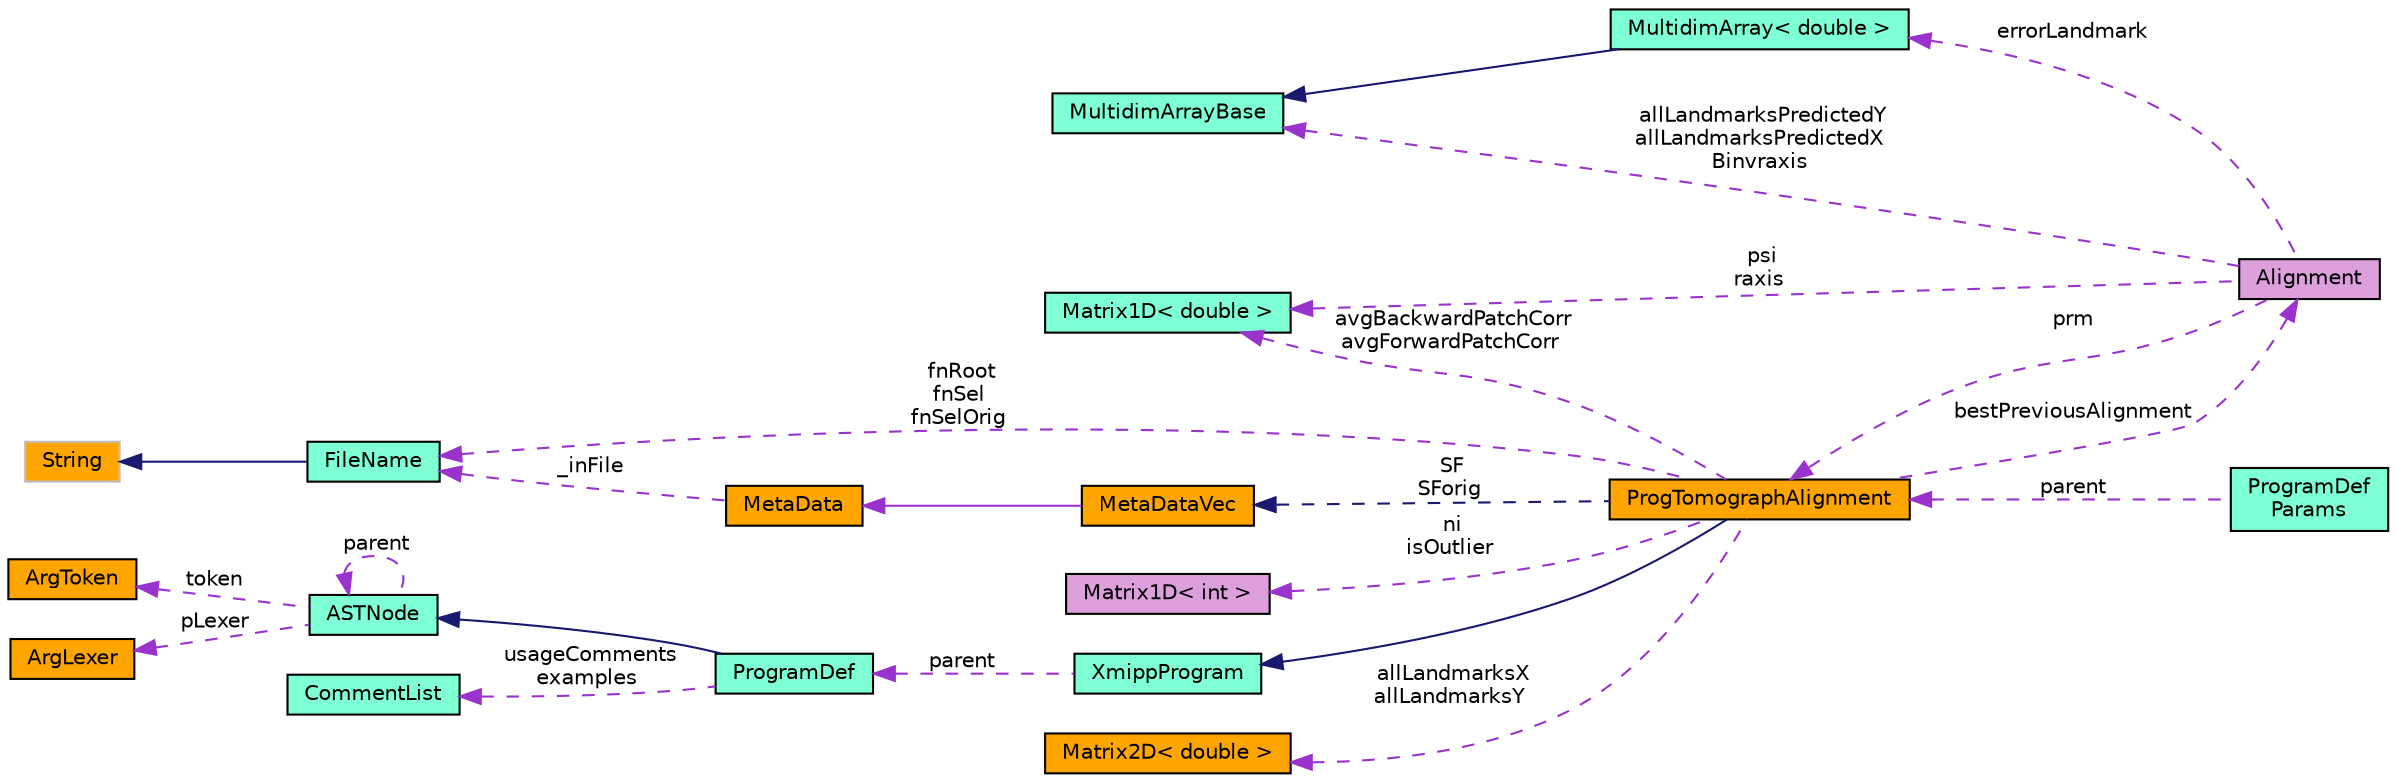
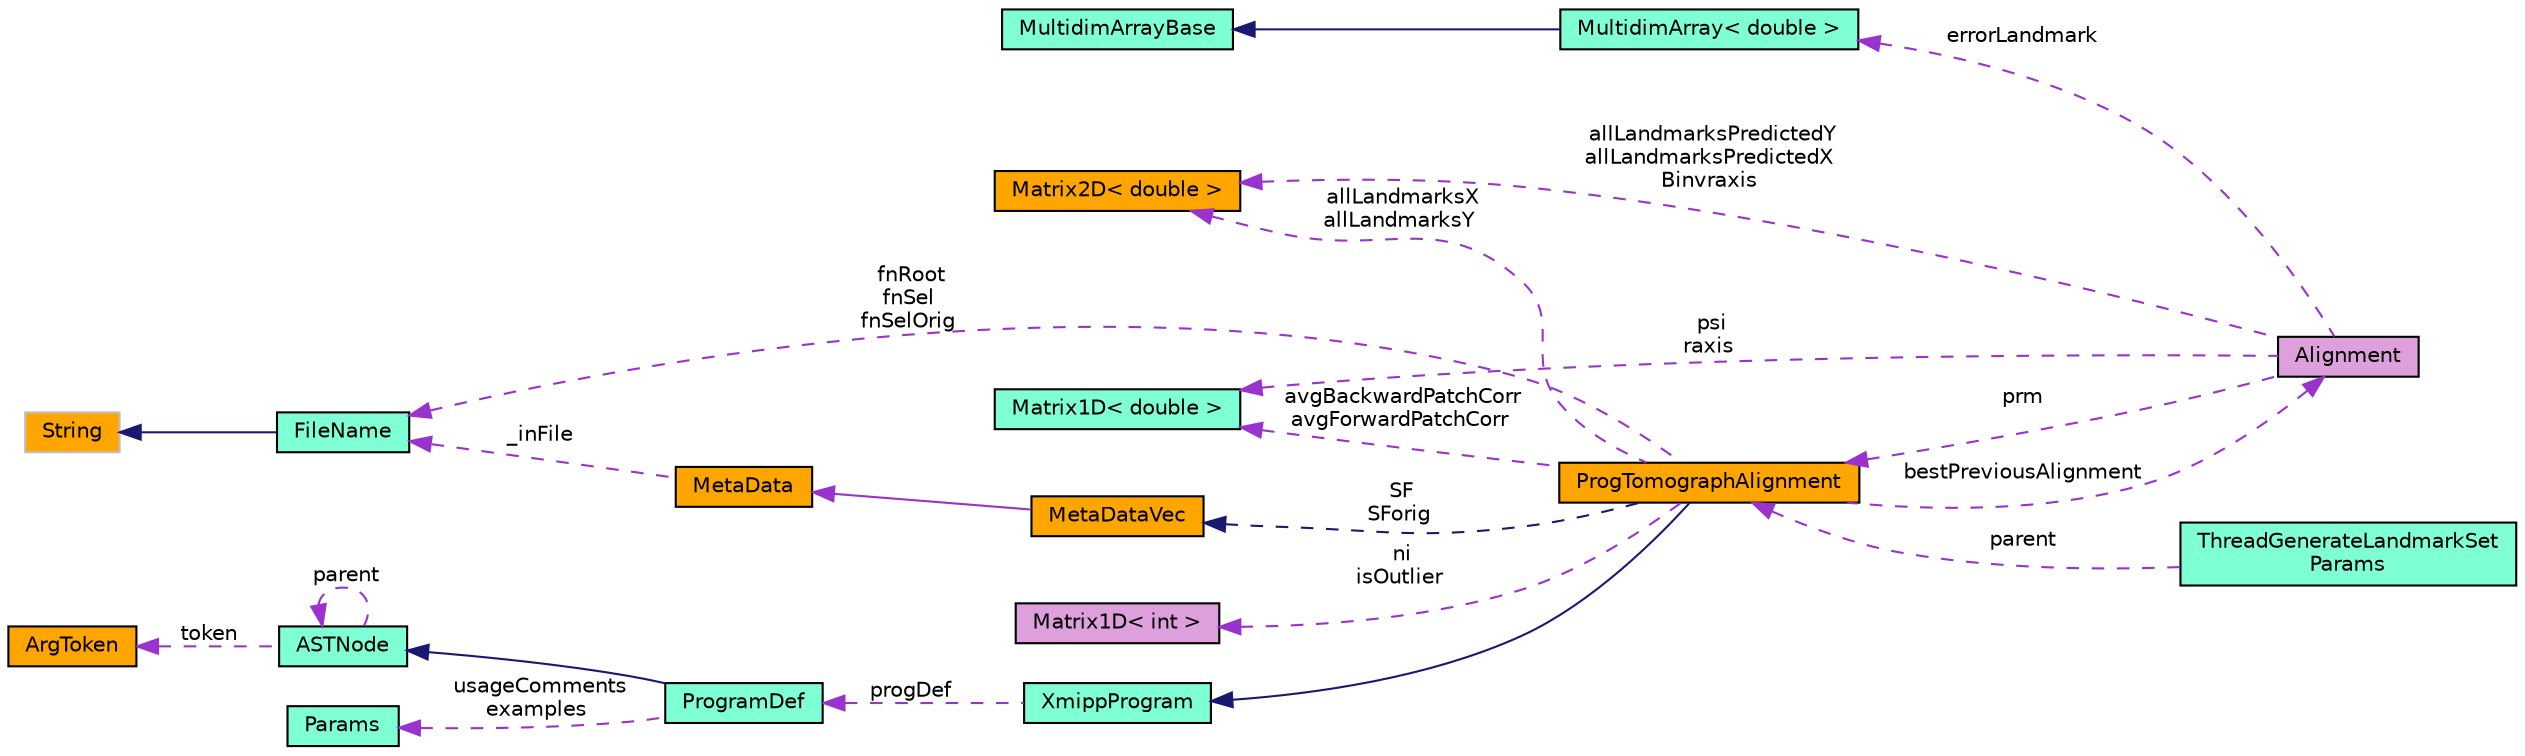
(1773, 195) -> (1775, 224)
(2310, 499) -> (2348, 554)
(72, 659) -> none
(959, 662) -> (909, 691)
(374, 695) -> (343, 726)
